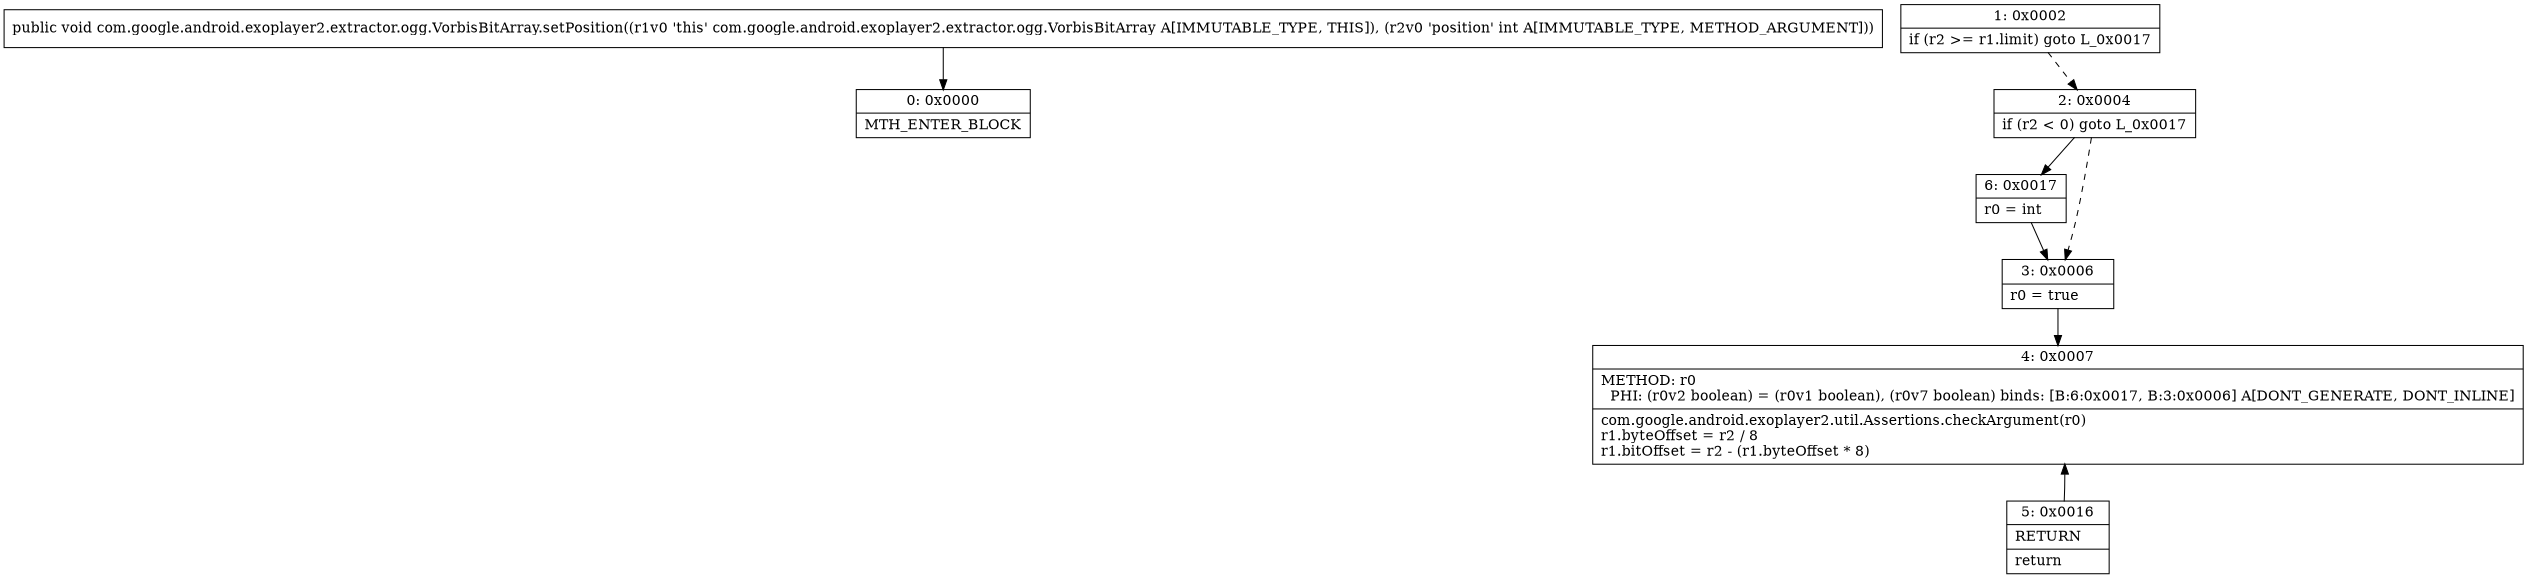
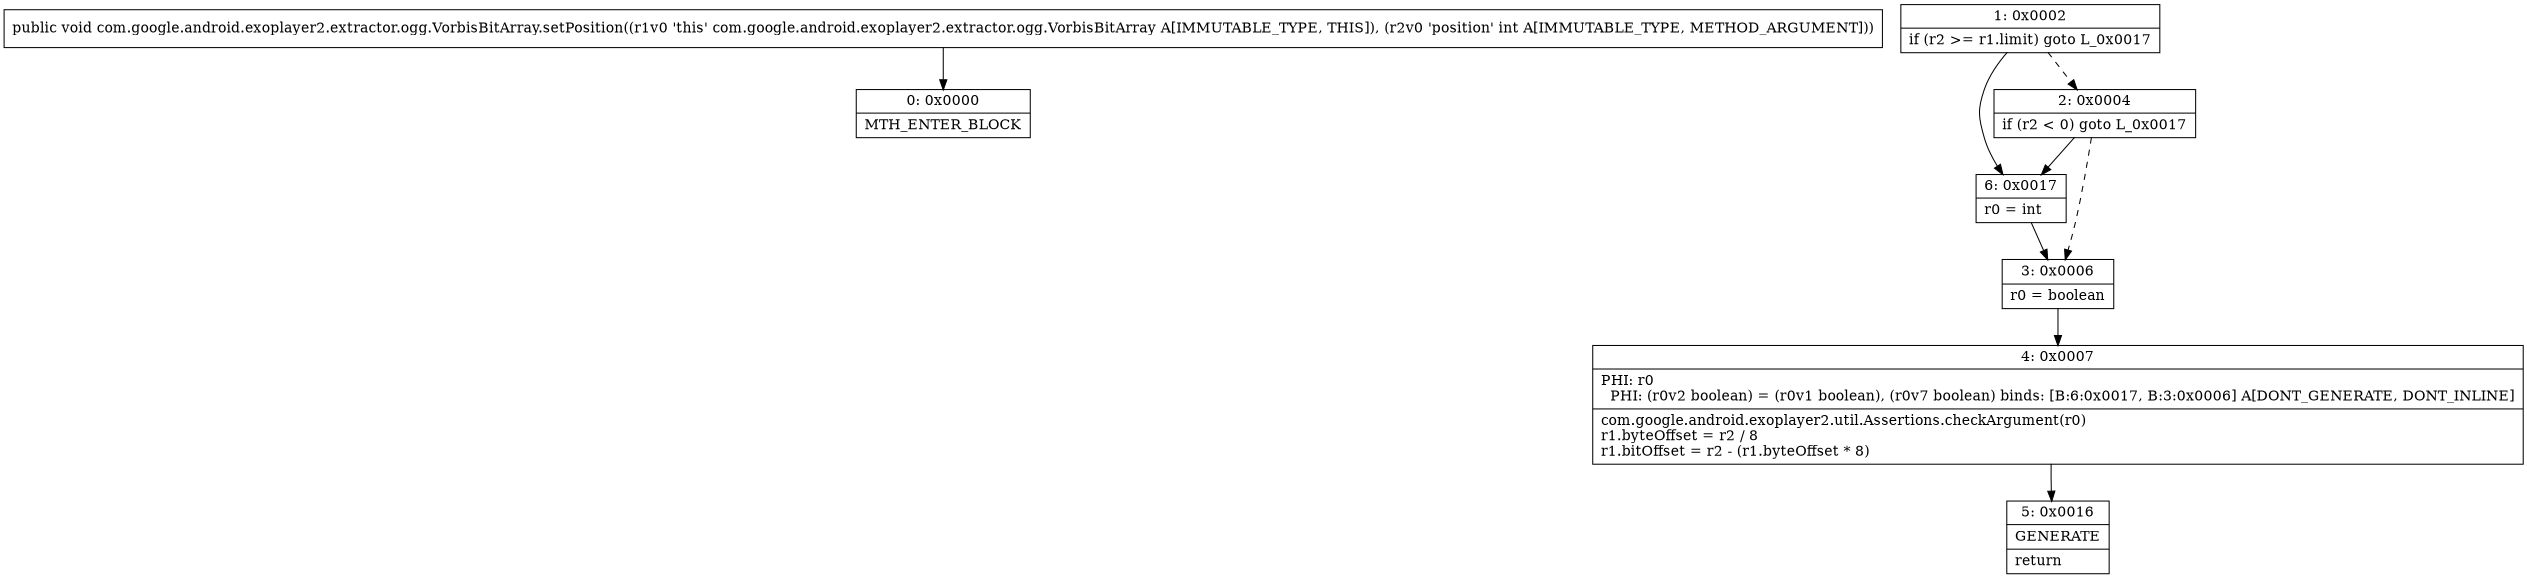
none -> (1980, 107)
(2045, 296) -> (2058, 296)
(1651, 381) -> (1630, 381)
(2065, 488) -> (2051, 477)
(2048, 536) -> (2058, 536)
